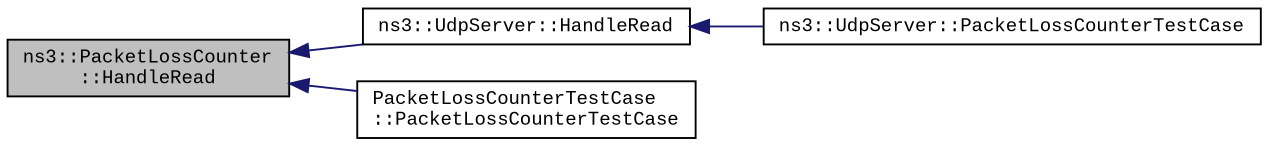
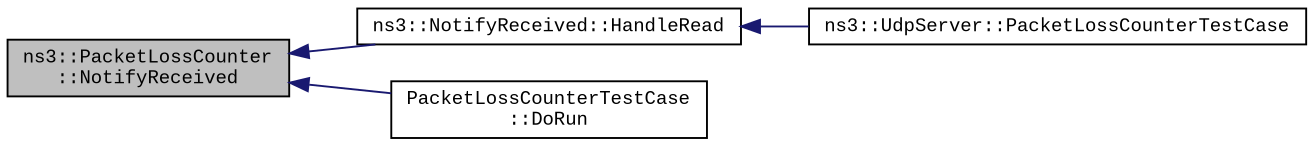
(526, 26) -> (549, 26)
(148, 68) -> (148, 68)
(526, 110) -> (549, 110)
